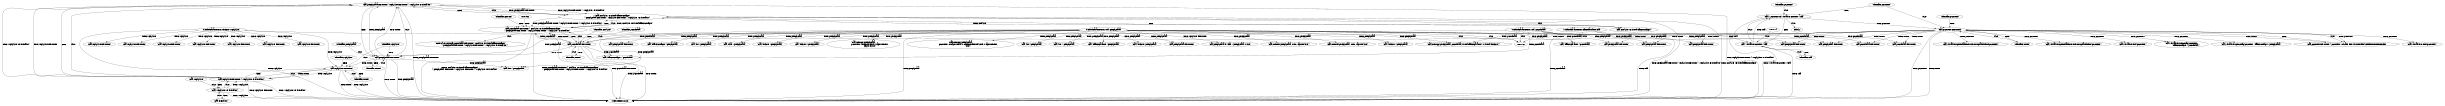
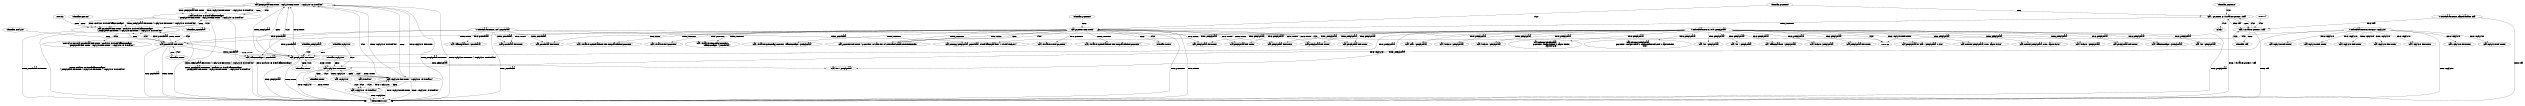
(1634, 30) -> none
(1572, 39) -> none
(223, 95) -> none
